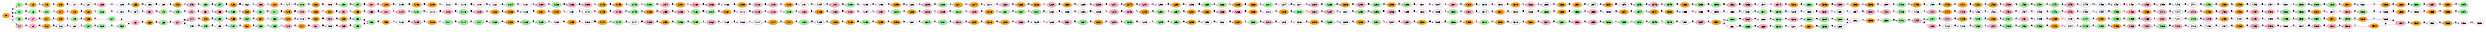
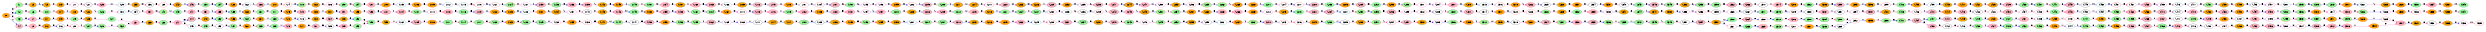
(1886, 12) -> (1886, 12)
